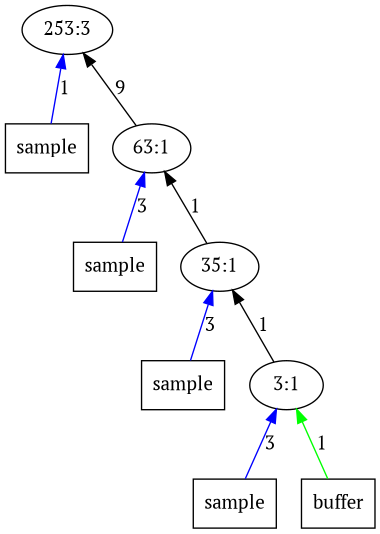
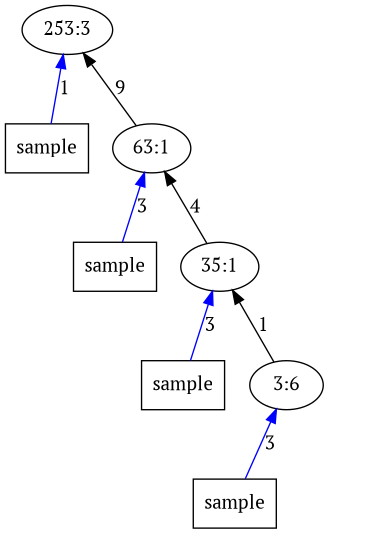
(195, 208) -> (195, 208)
(287, 385) -> (287, 385)
(338, 504) -> none
